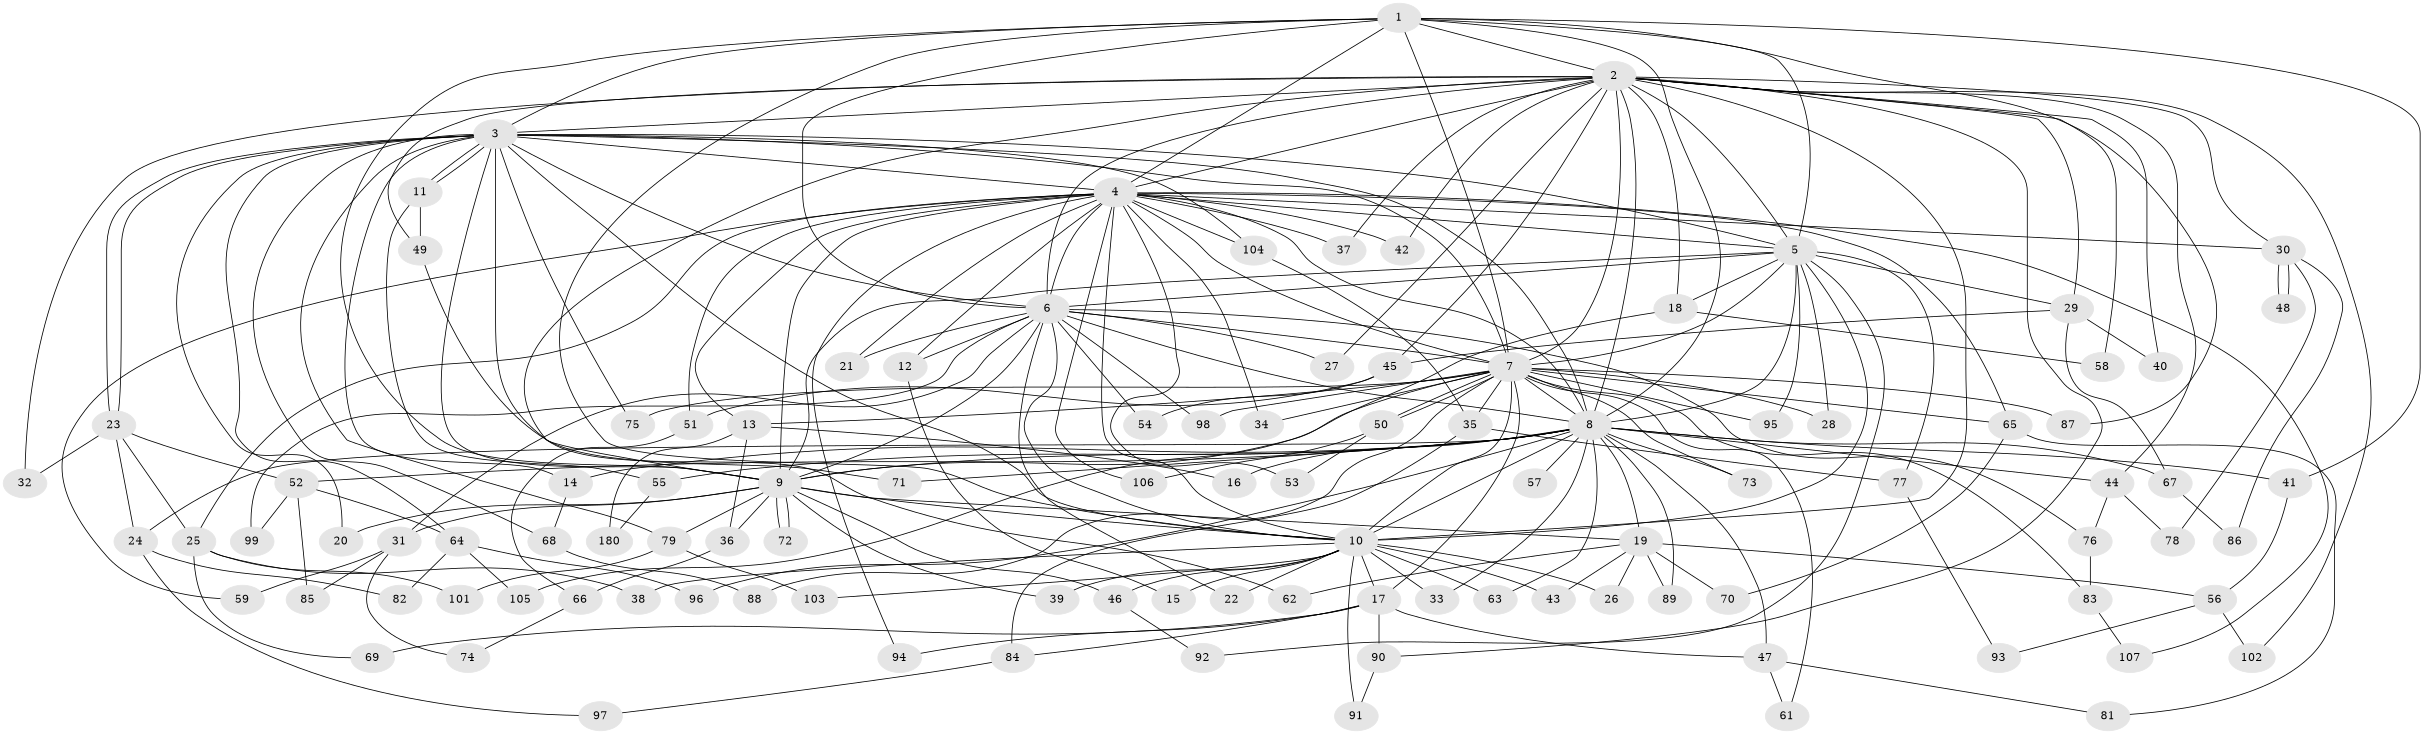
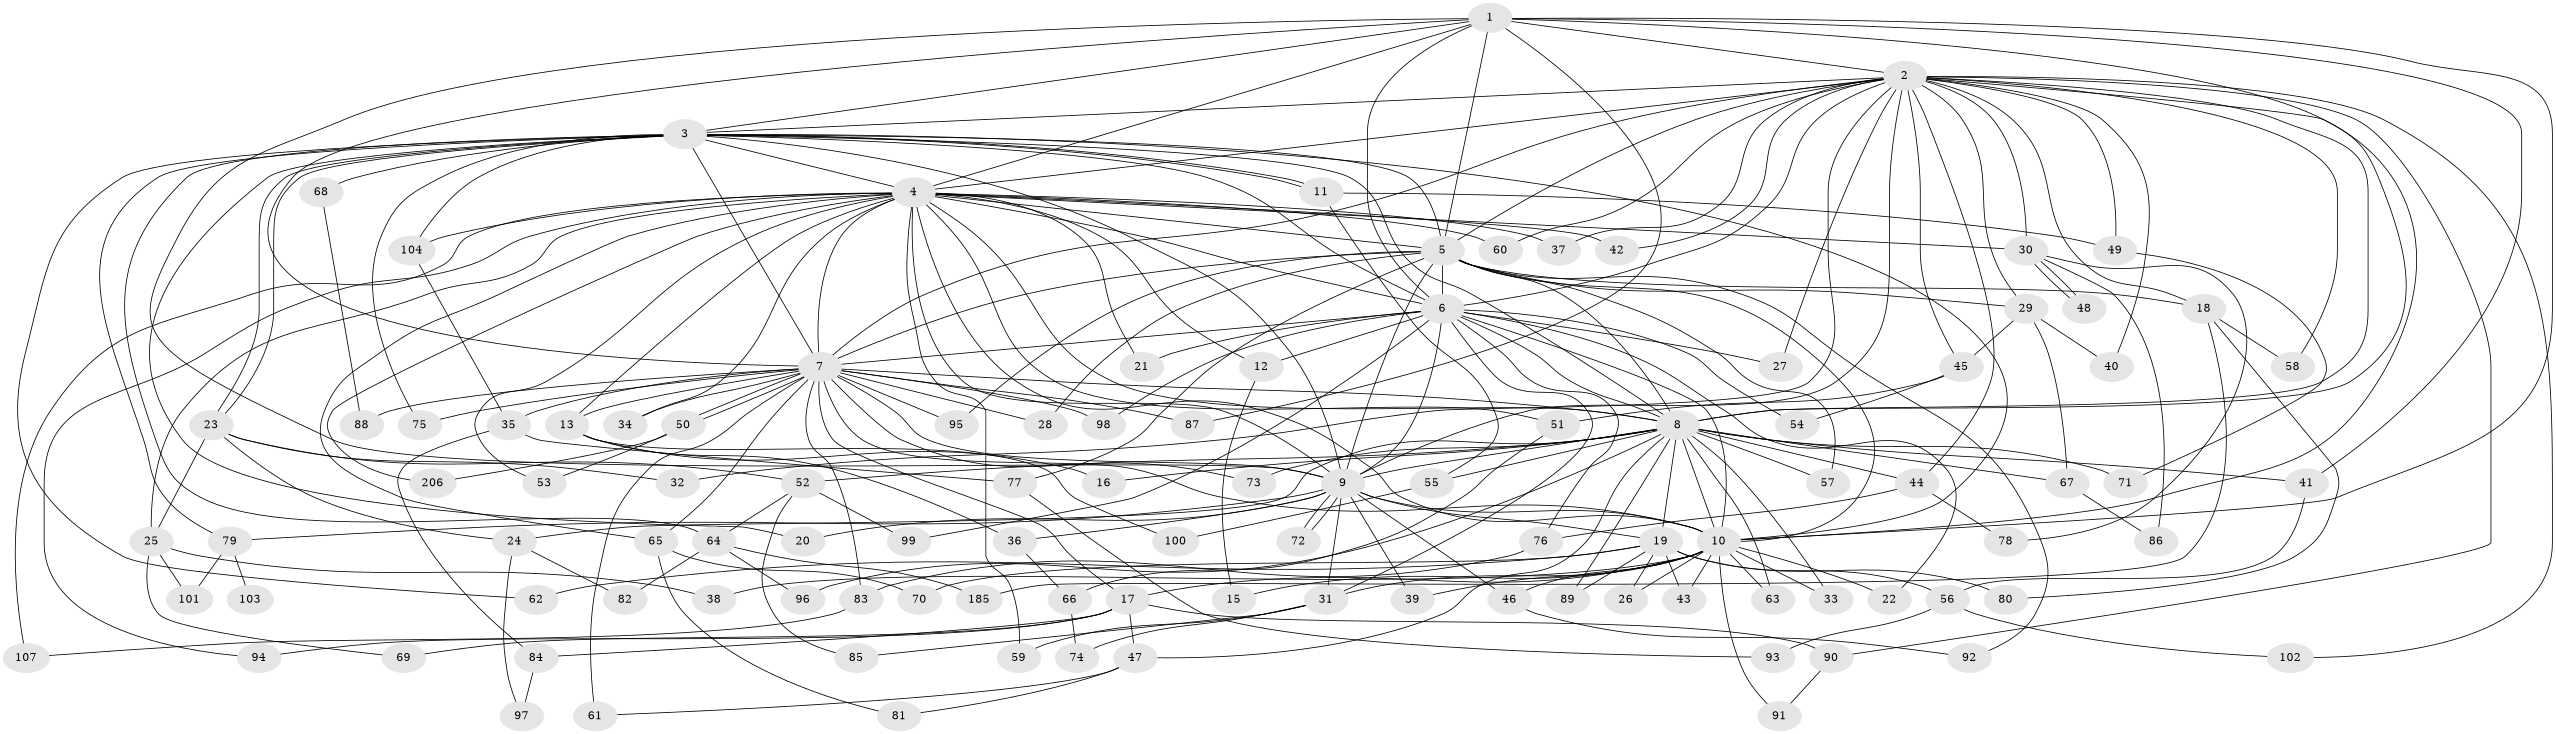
none -> (1501, 251)
none -> (1679, 330)
(571, 483) -> none
(1144, 483) -> (433, 483)
(609, 542) -> (1176, 542)
(1089, 579) -> (1525, 576)
(521, 600) -> (979, 600)
none -> (2006, 600)
